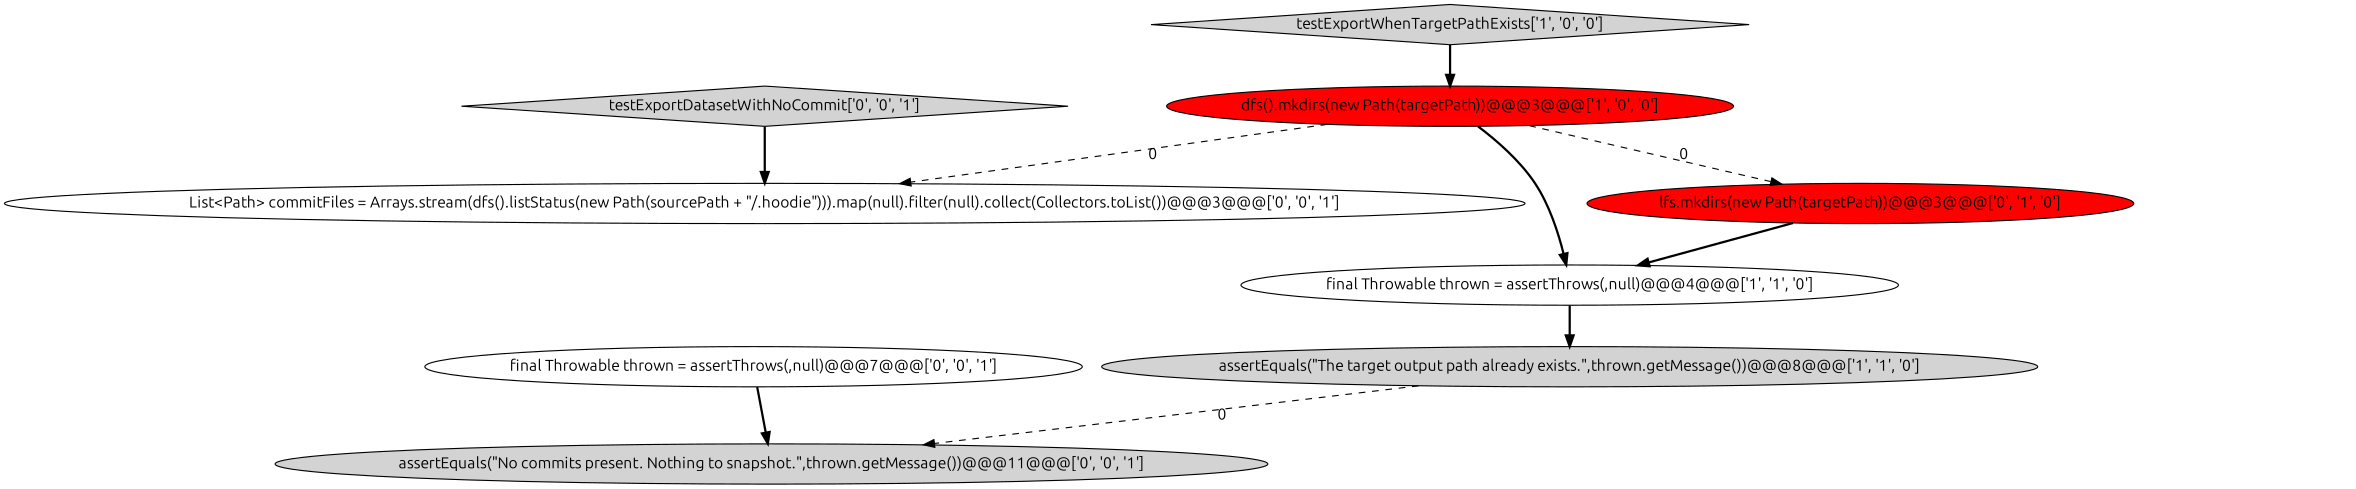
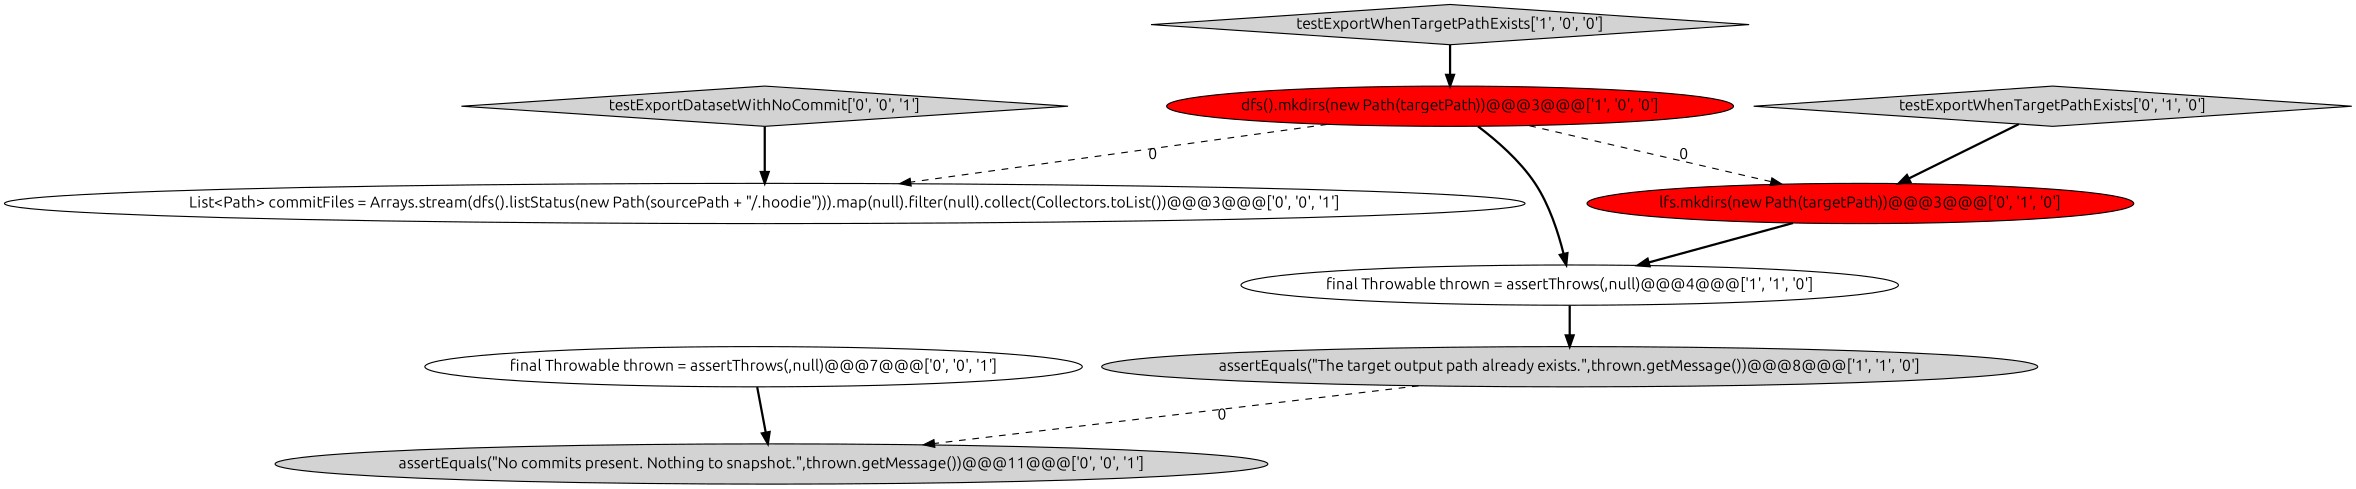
none -> (2053, 106)
